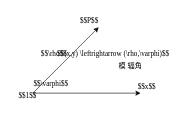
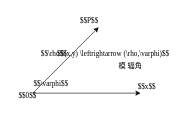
(28, 96) -> (28, 96)
